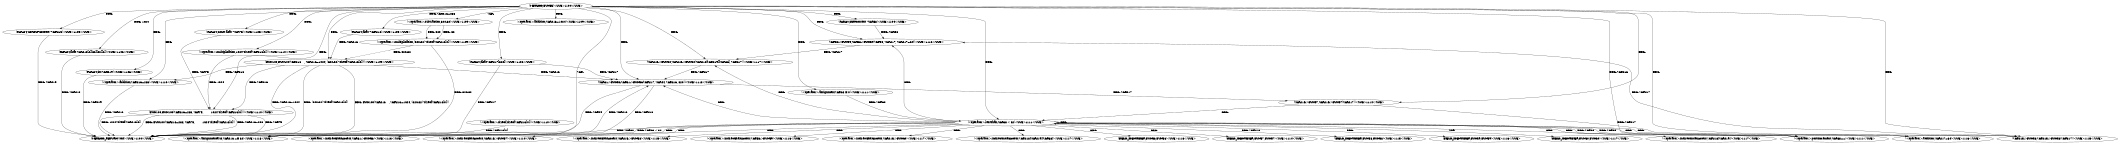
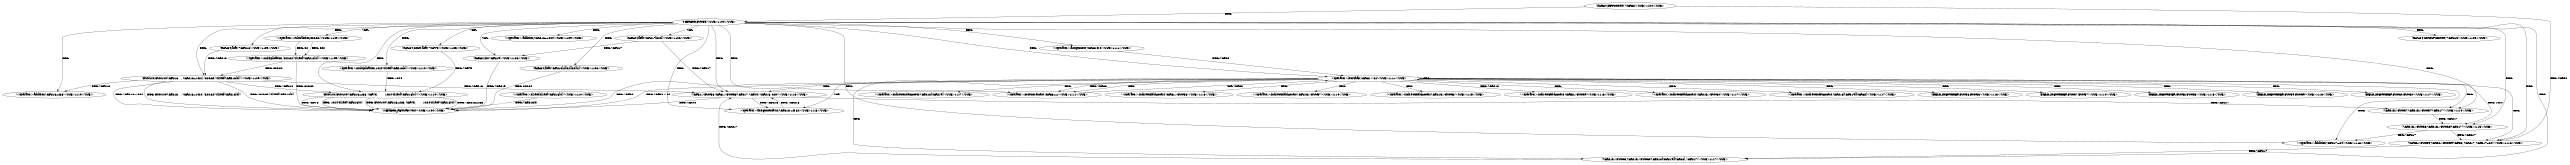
(724, 9) -> (1166, 14)
(293, 14) -> (474, 30)
(442, 14) -> (339, 30)
(141, 22) -> (609, 38)
(157, 32) -> (486, 38)
(503, 32) -> (691, 30)
(1642, 52) -> (2430, 68)
(581, 72) -> (681, 68)
(1619, 72) -> (735, 58)
(71, 92) -> (524, 87)
(38, 106) -> none
(107, 107) -> none
(1172, 113) -> (1957, 80)
(670, 131) -> (838, 95)
(899, 131) -> (1489, 87)
(1251, 131) -> (2058, 87)
(1351, 131) -> (2168, 87)
(1453, 131) -> (2277, 87)
(1586, 131) -> (1235, 87)
(1629, 131) -> (2362, 111)
(1641, 131) -> (2495, 103)
(345, 135) -> (581, 48)
none -> (2392, 135)
